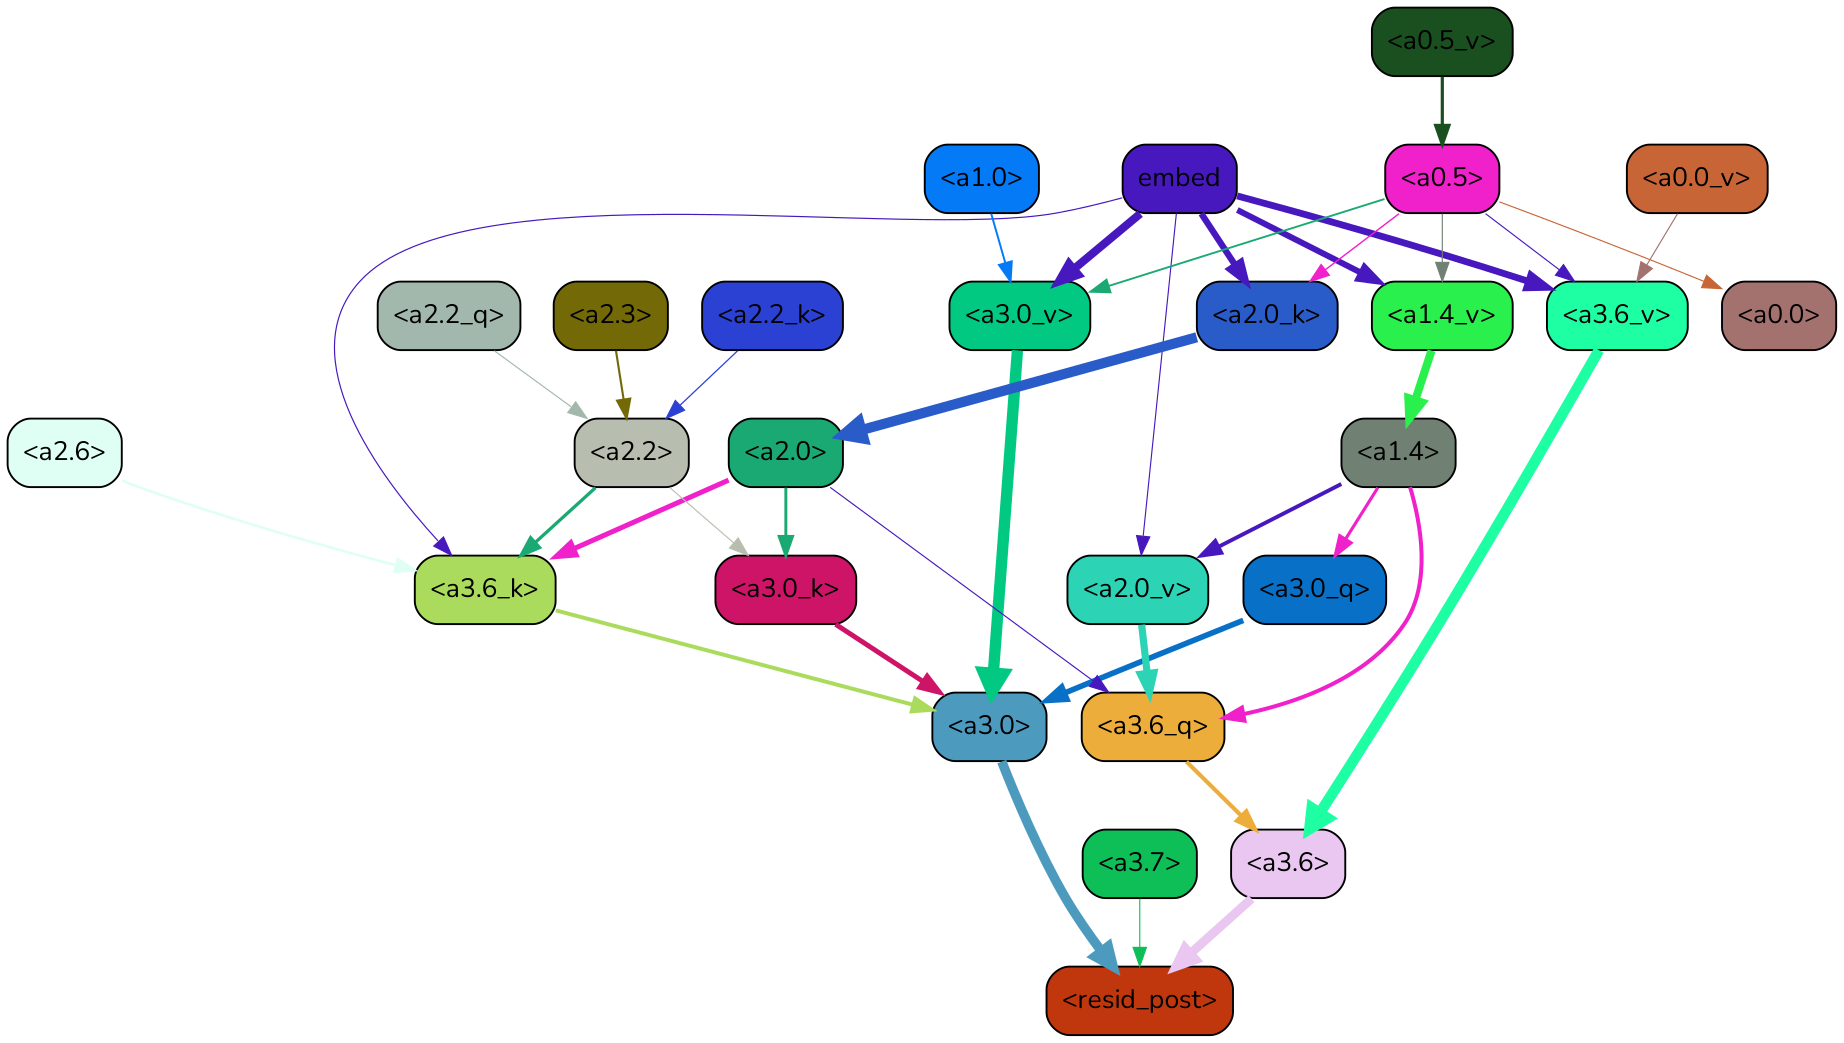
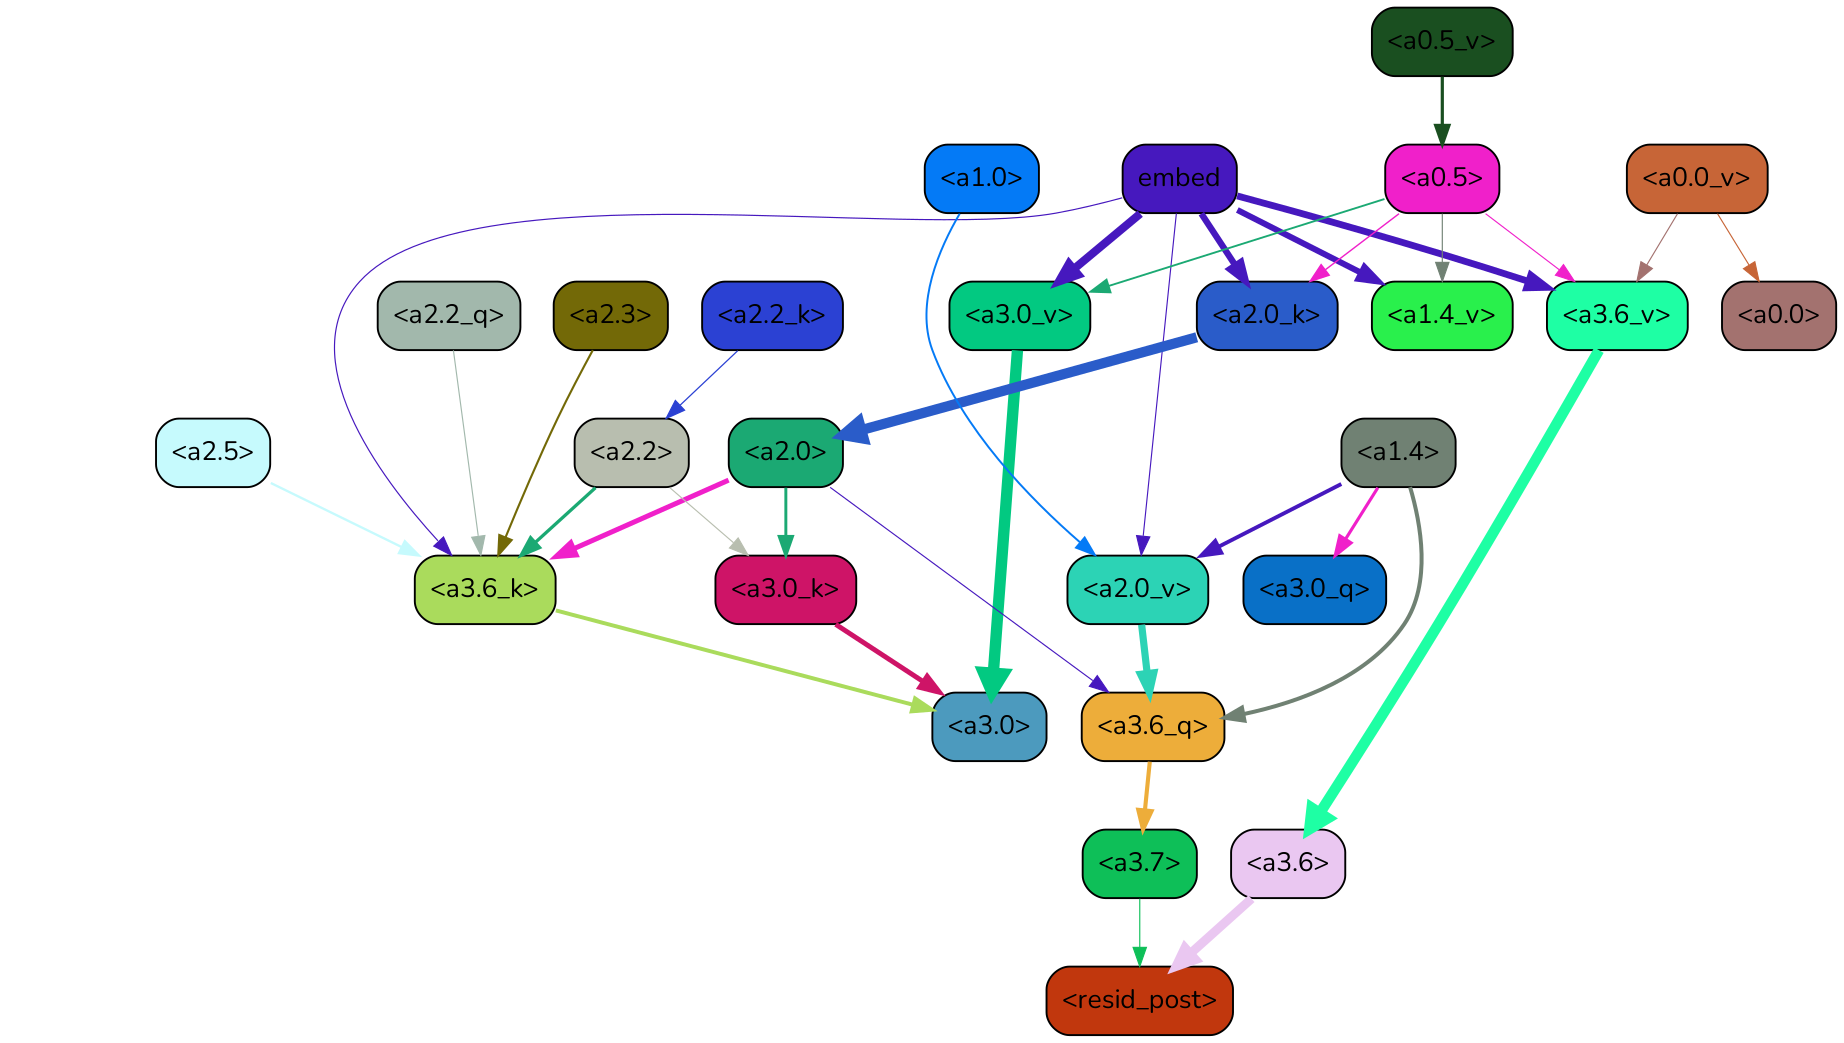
(998, 238) -> (950, 387)
(1602, 241) -> (1733, 239)
(1522, 242) -> (1522, 242)
(620, 375) -> (546, 442)
(1423, 375) -> none
(533, 379) -> (466, 443)
(65, 453) -> none
none -> (213, 453)
(1390, 642) -> (1390, 642)
(1158, 655) -> none
(1214, 789) -> (1147, 786)
(1045, 860) -> none
